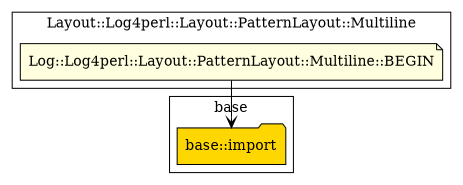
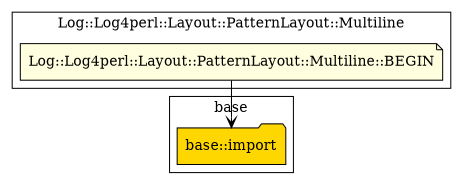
(231, 24) -> (231, 24)
